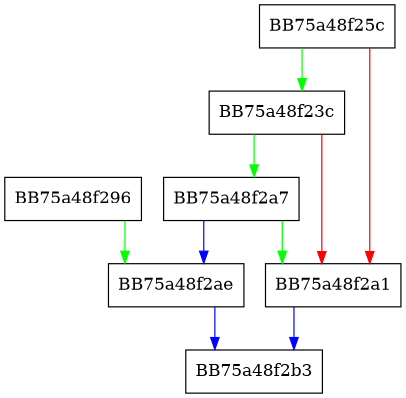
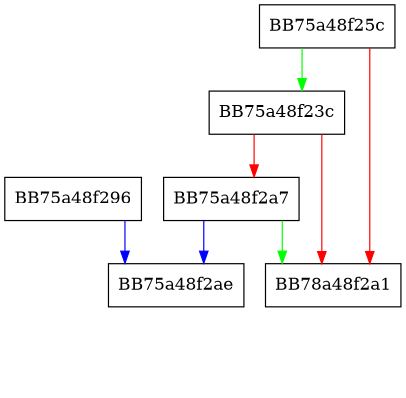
(254, 150) -> (254, 150)
(125, 236) -> (125, 236)
(333, 285) -> (333, 285)
(254, 372) -> none
